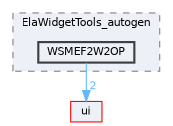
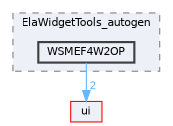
(86, 52) -> (86, 52)
